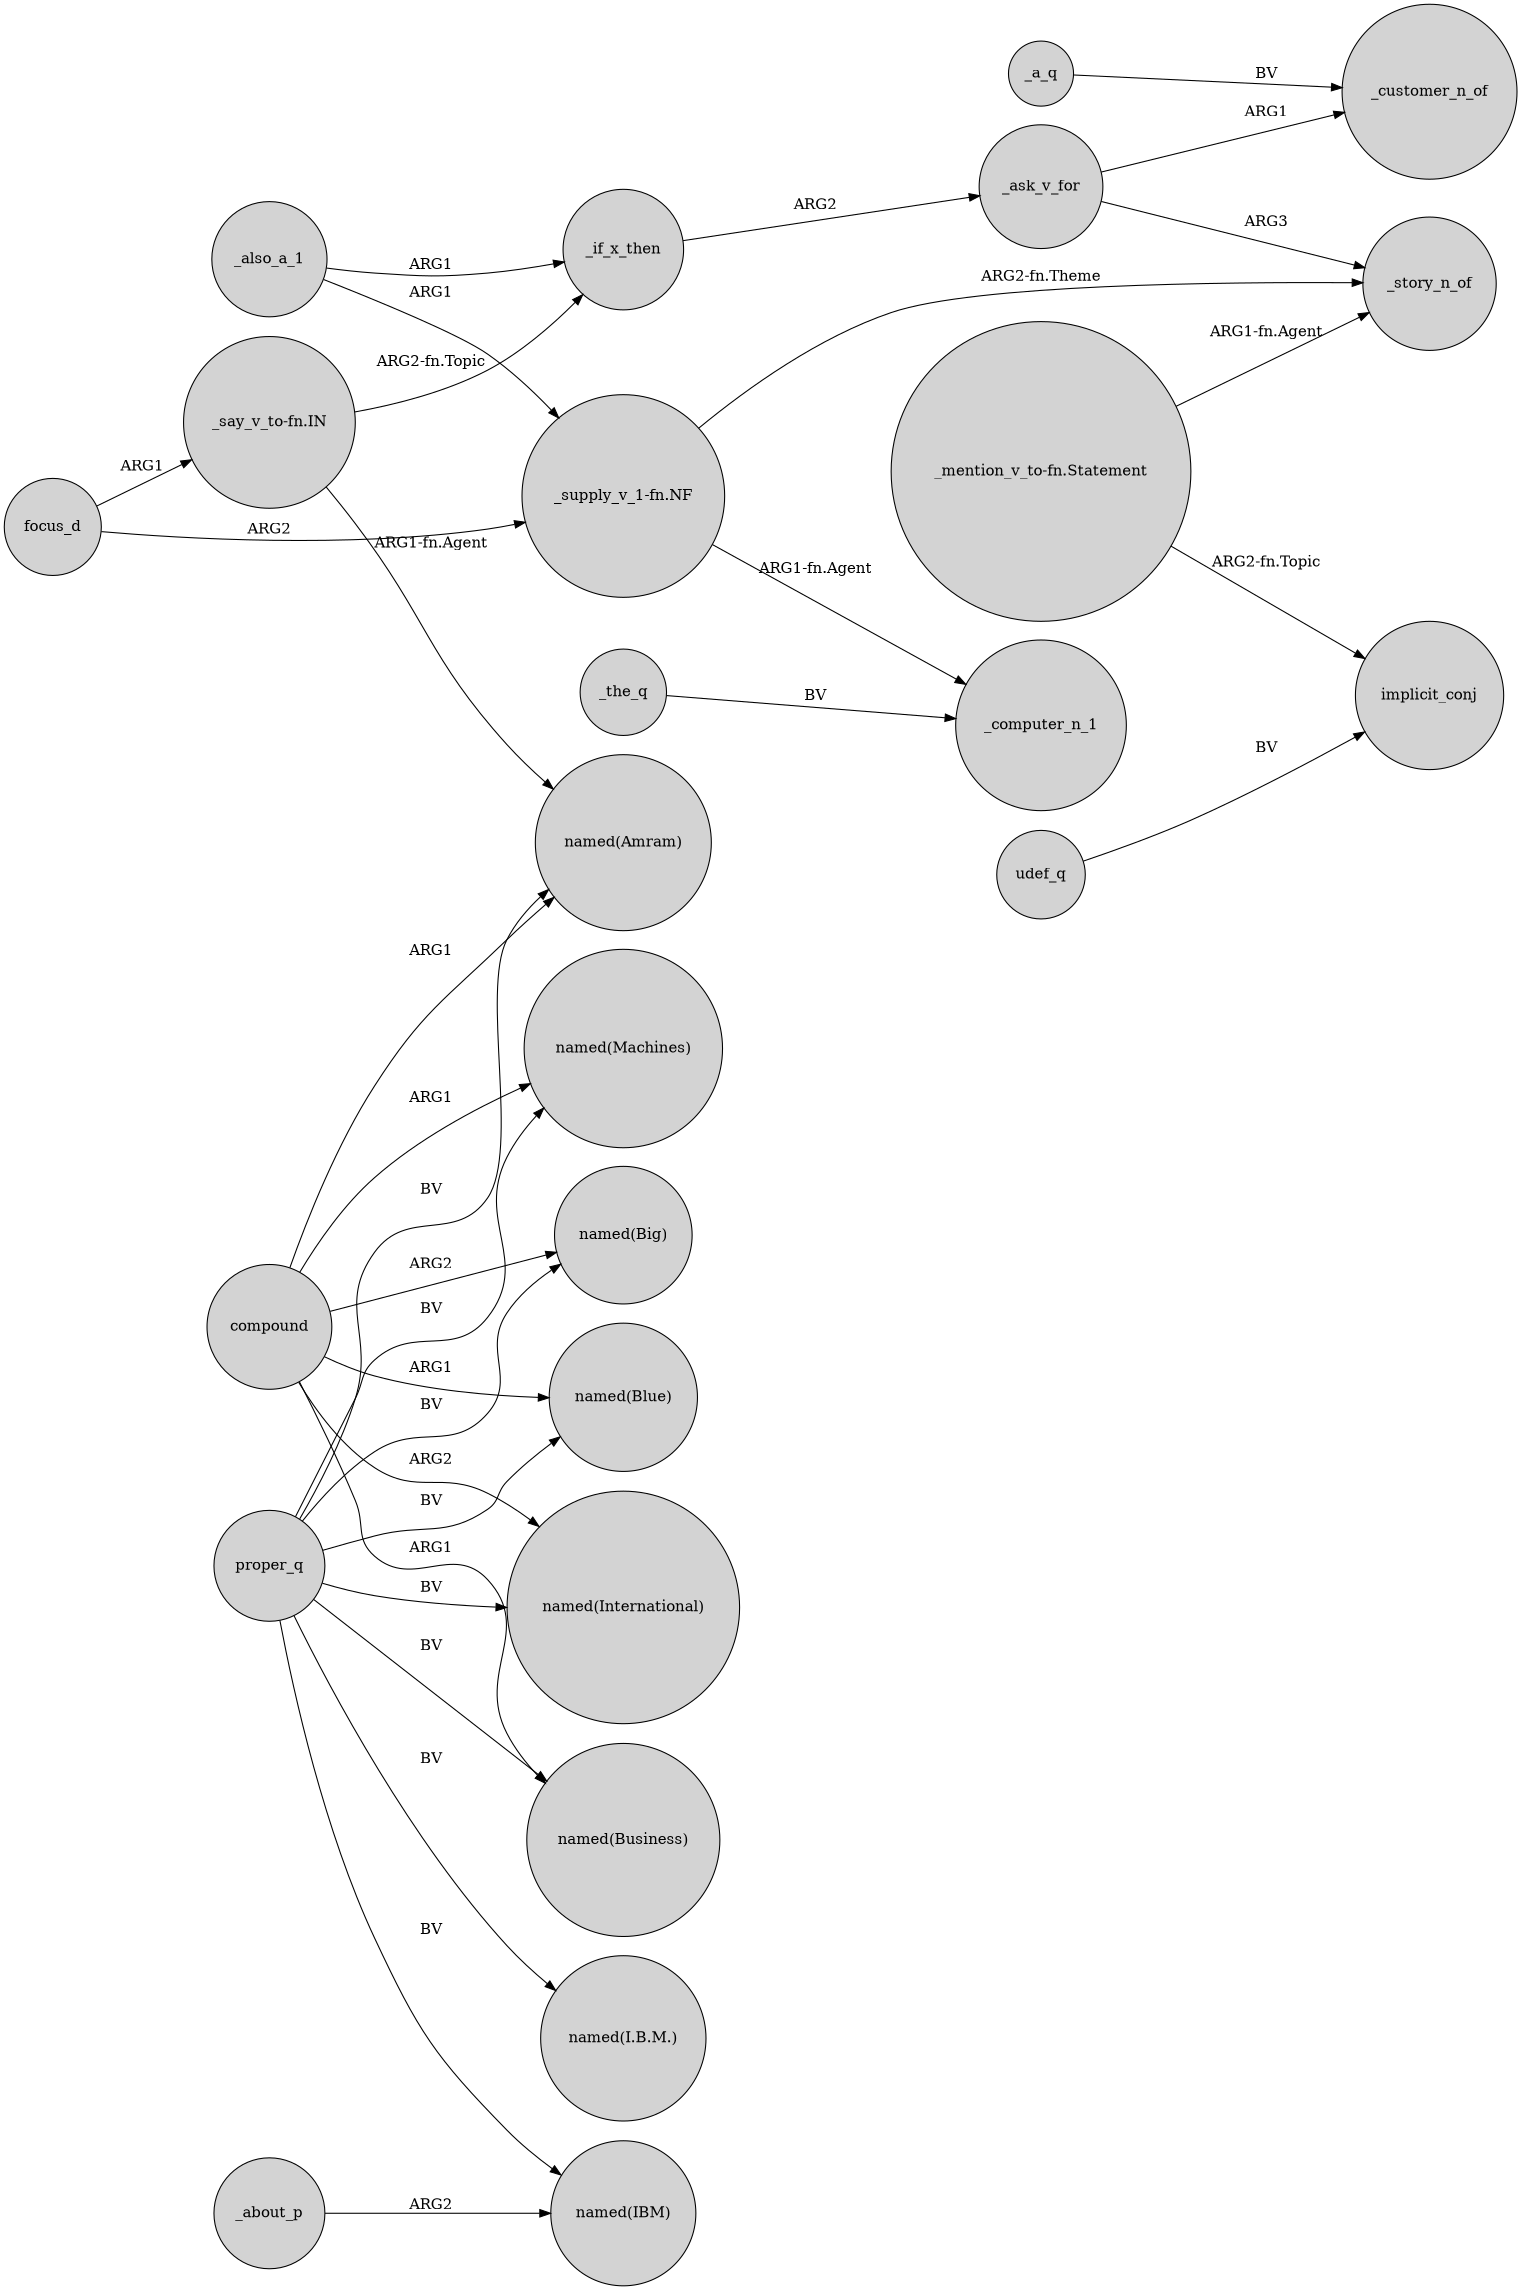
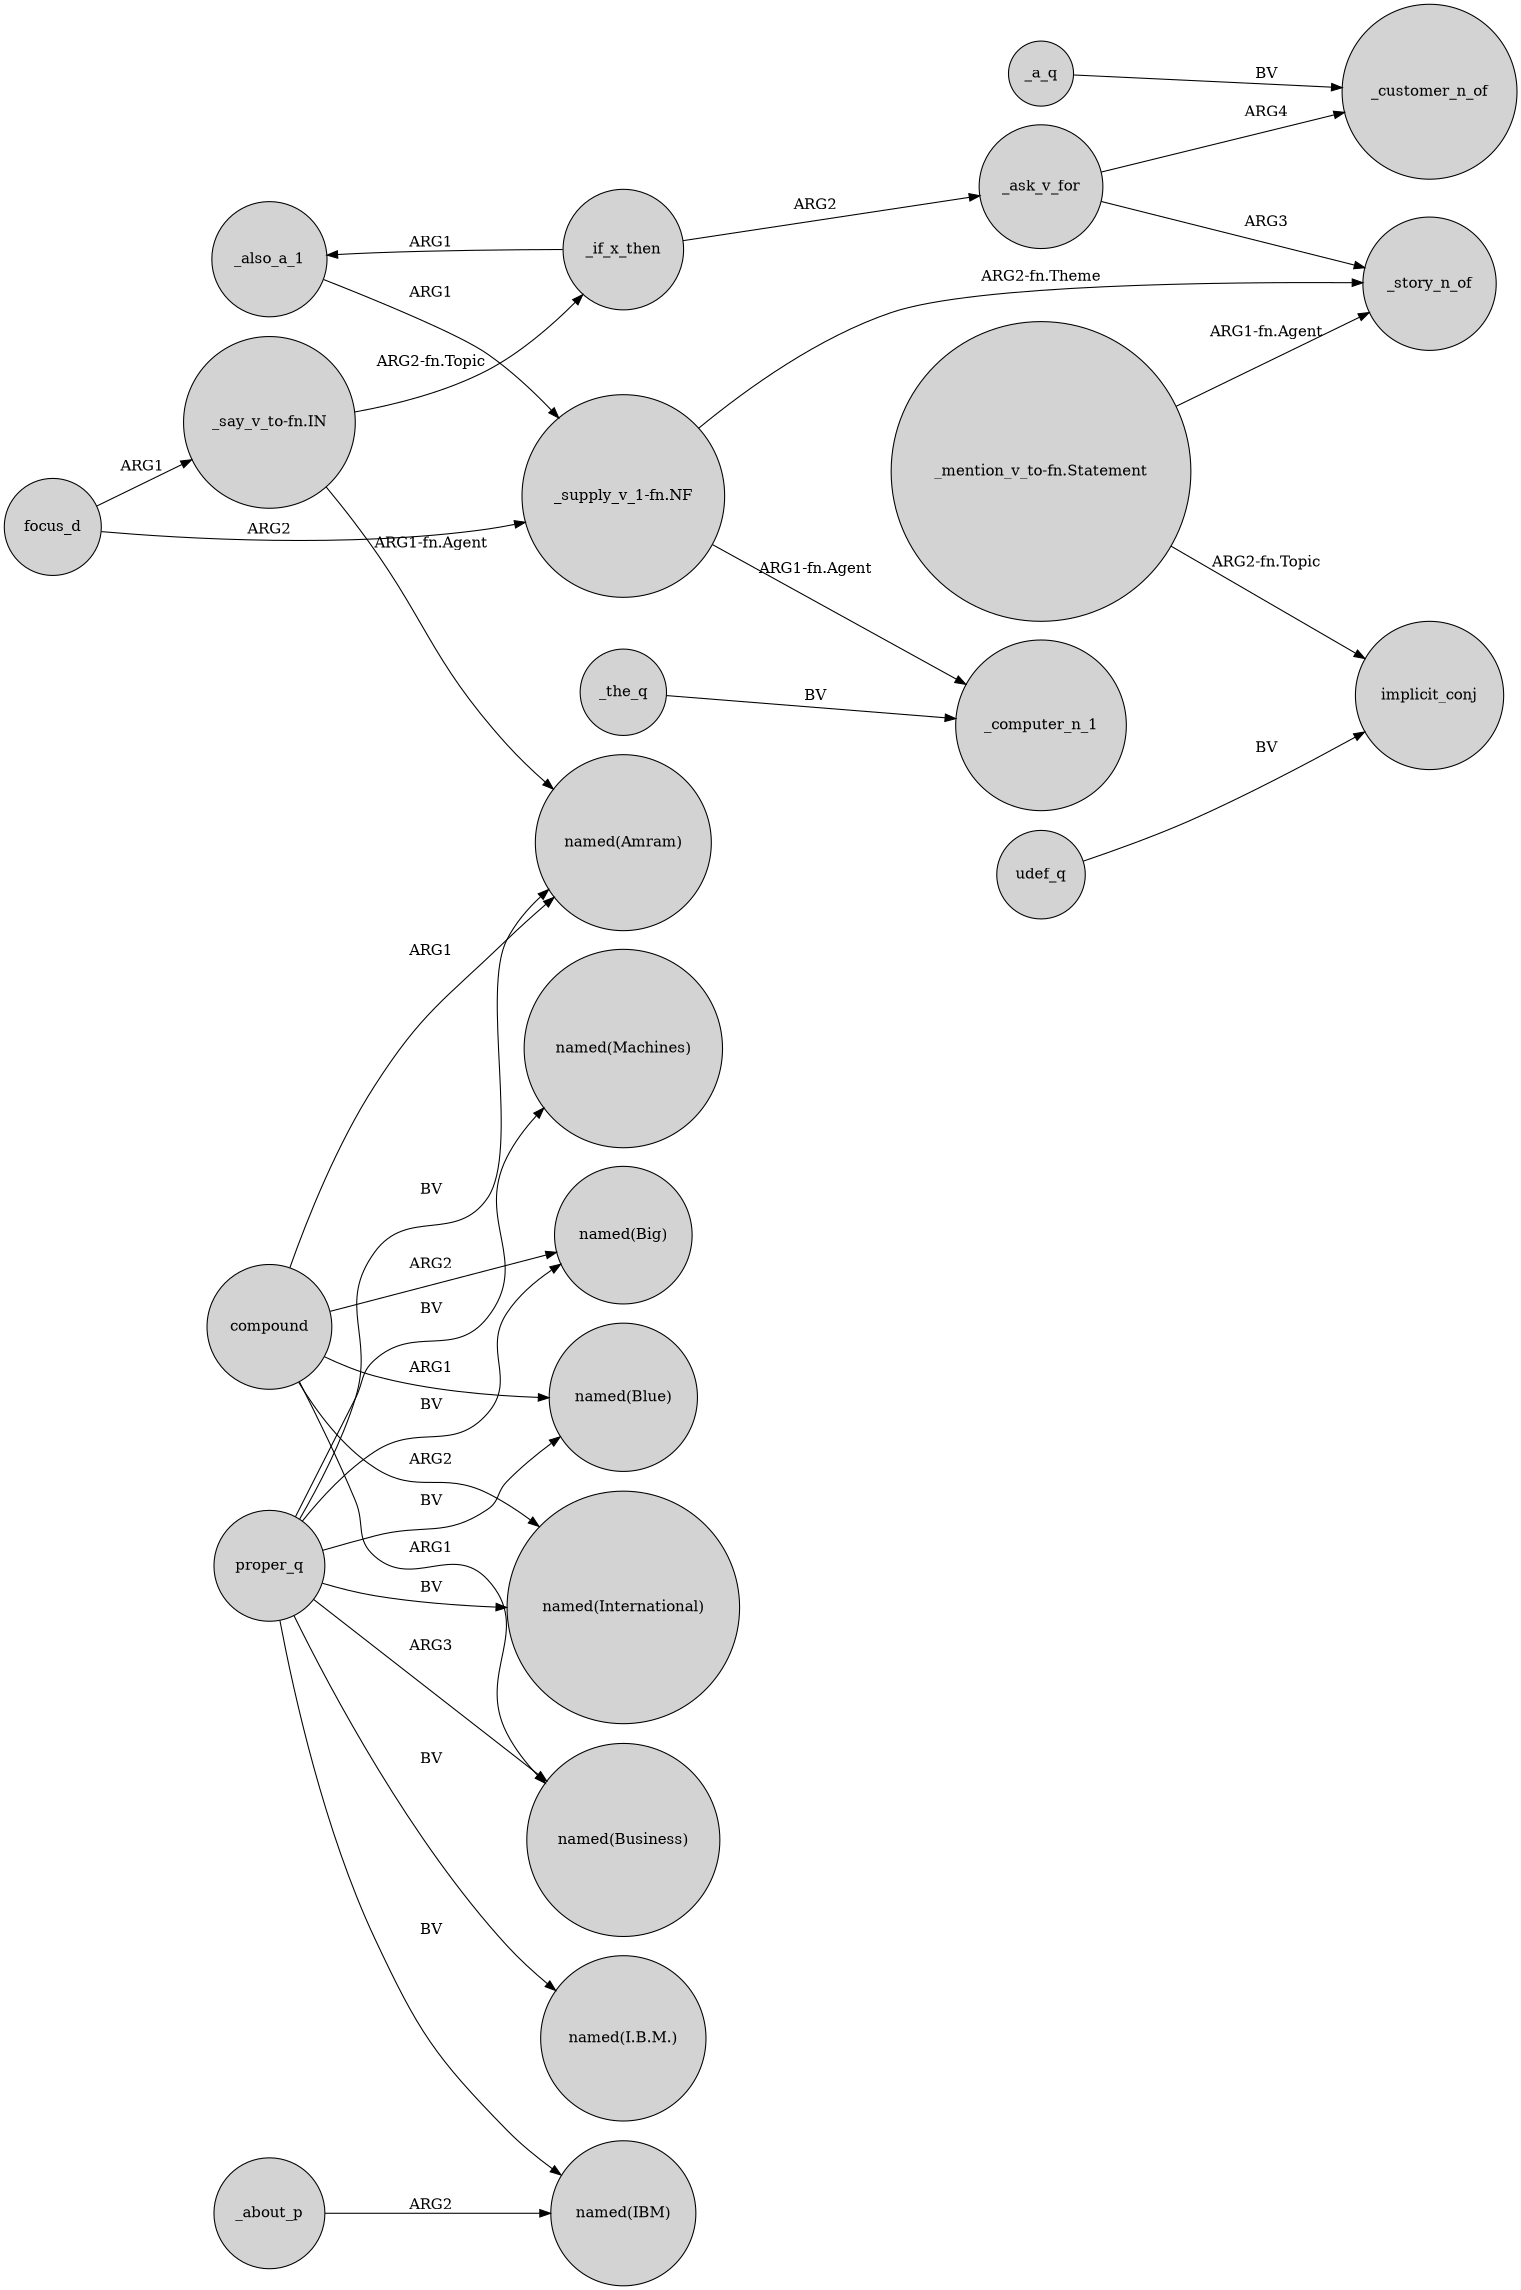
(1266, 113) -> (1266, 113)
(440, 276) -> (450, 251)
(394, 1162) -> none
(431, 1646) -> (431, 1646)
